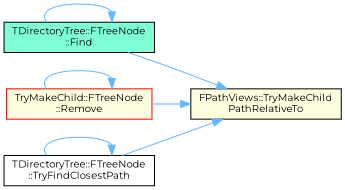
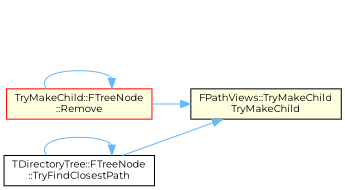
(79, 37) -> none
(266, 104) -> (266, 104)
